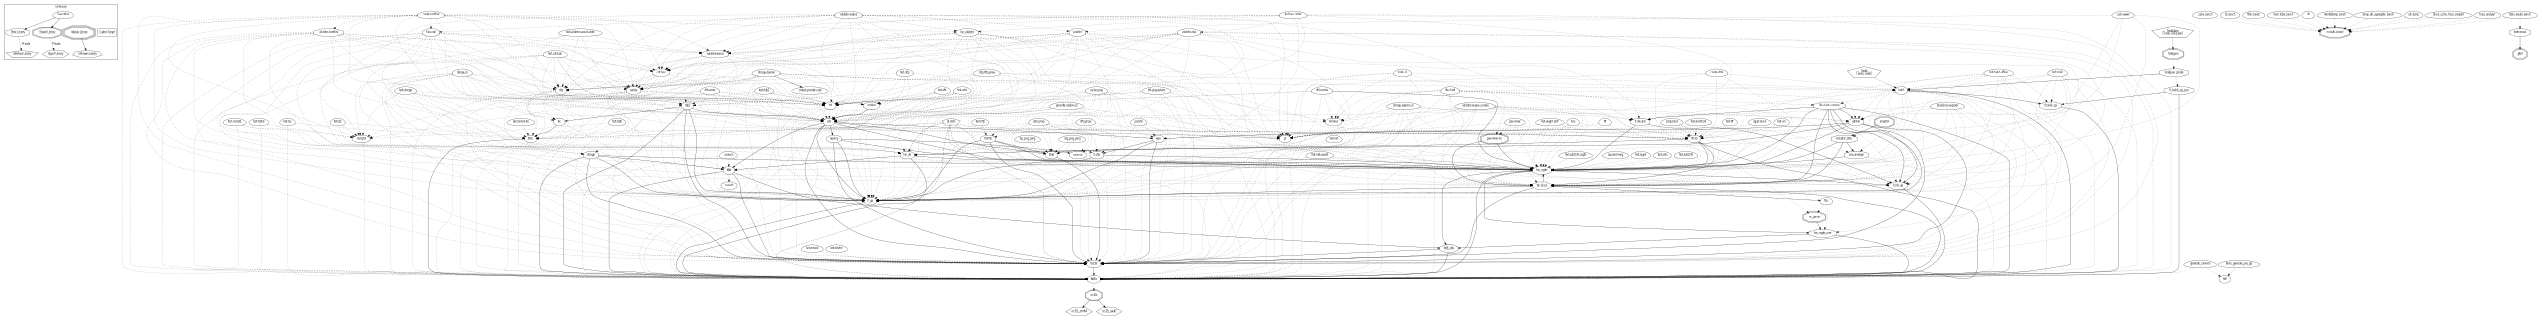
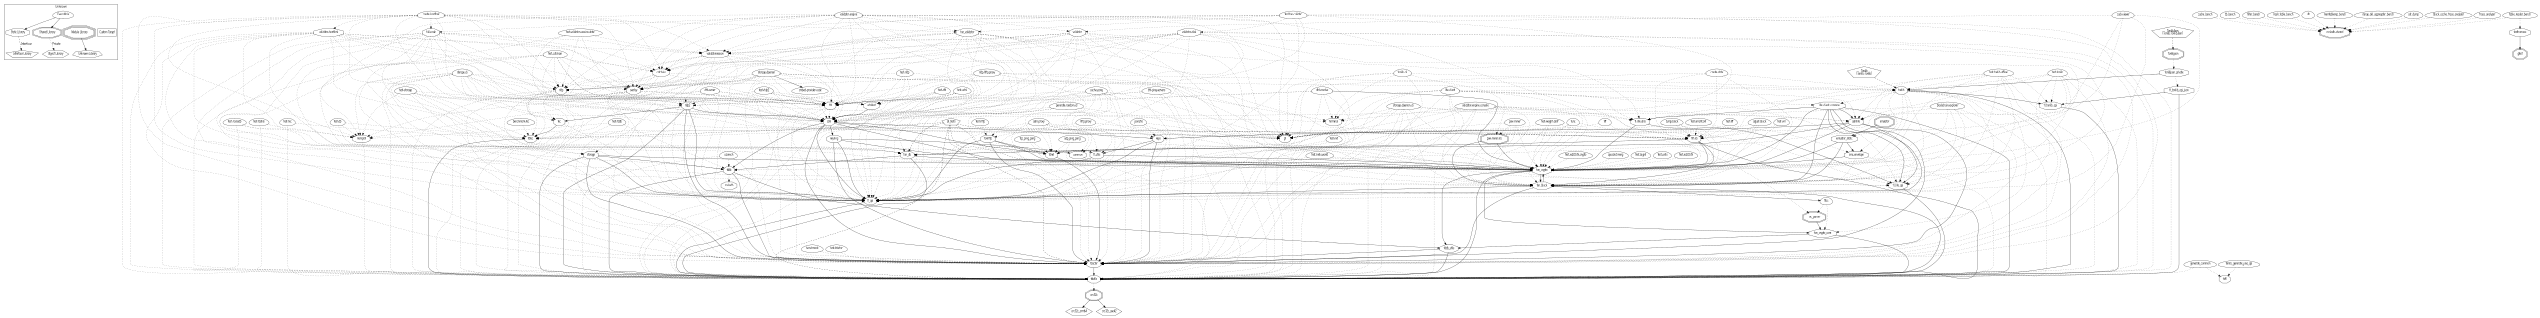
(26, 44) -> (26, 44)
(1719, 176) -> (1540, 178)
